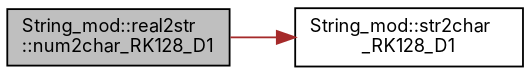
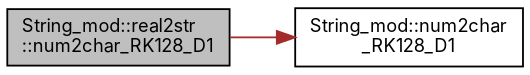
(409, 37) -> (409, 37)
